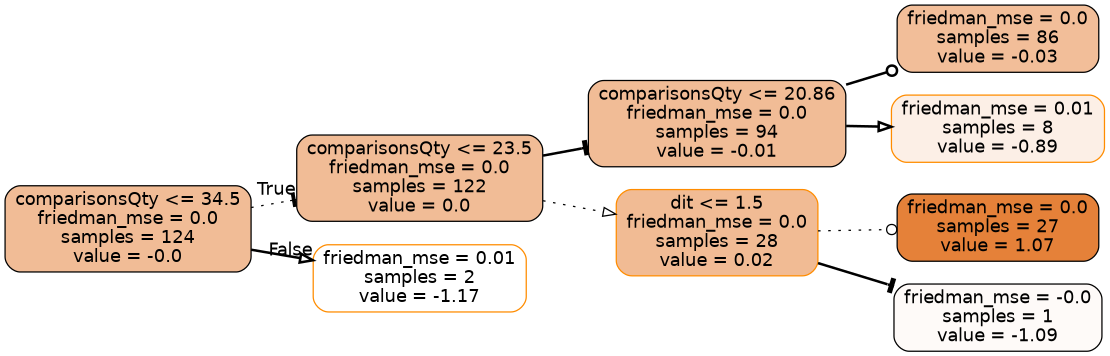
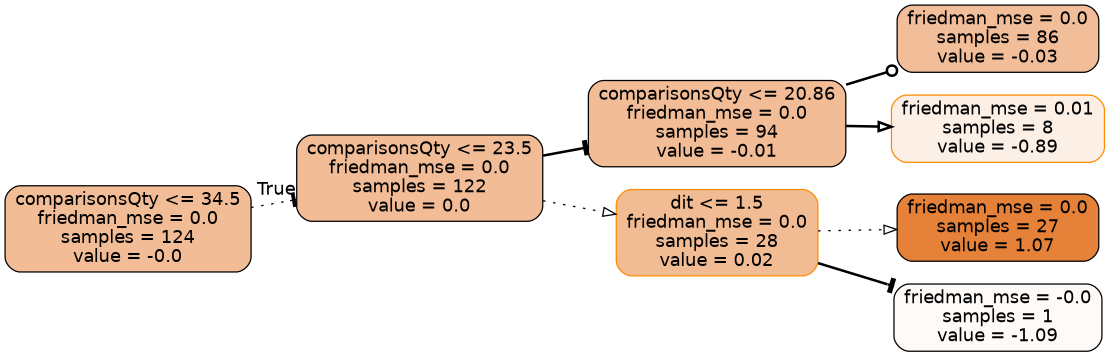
(852, 230) -> (852, 230)
(420, 278) -> none
